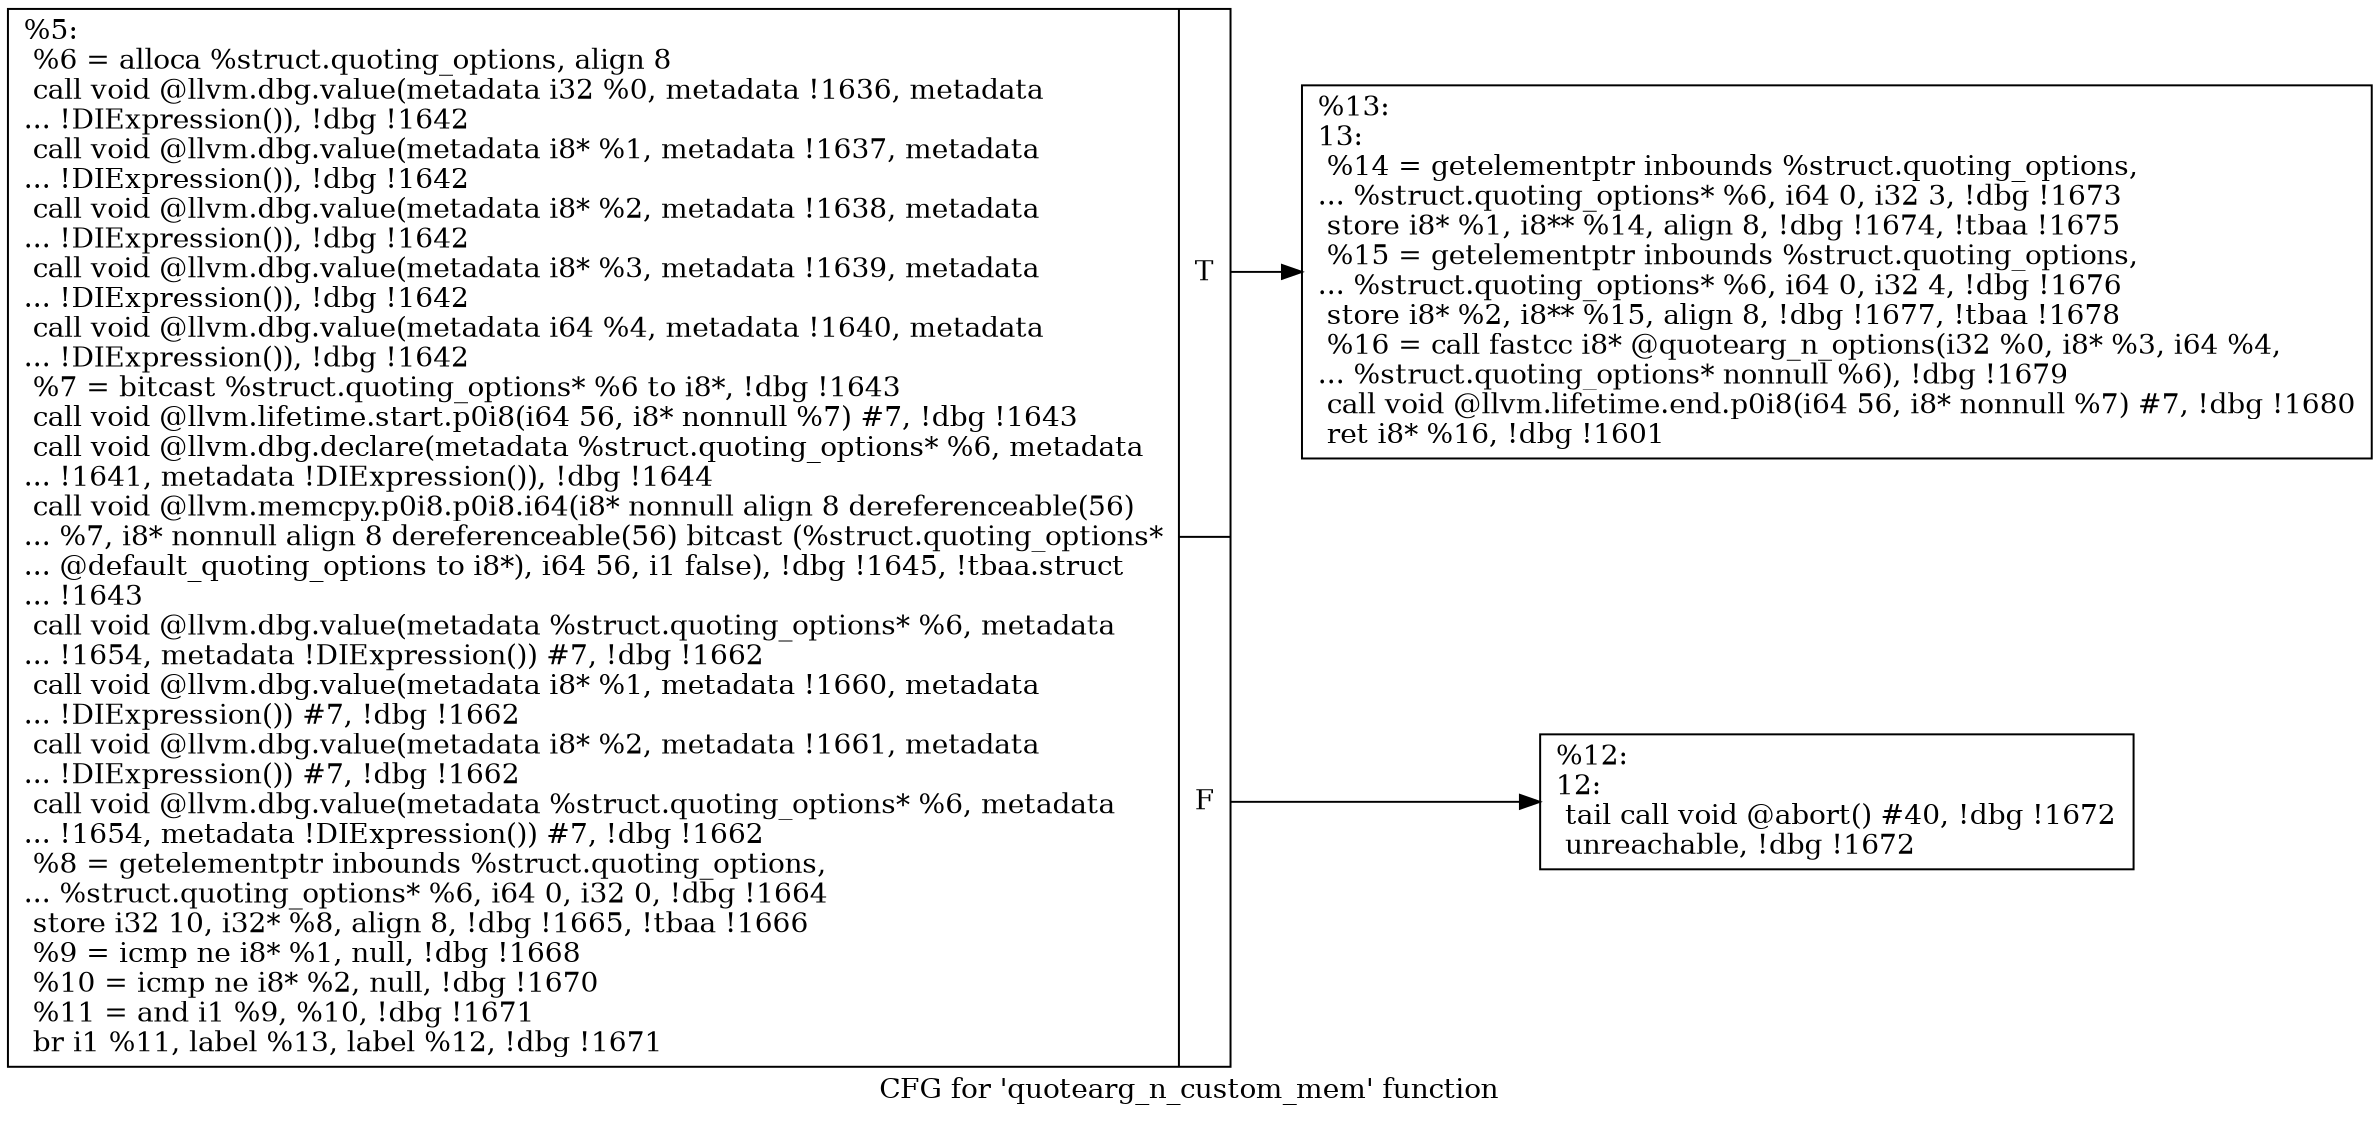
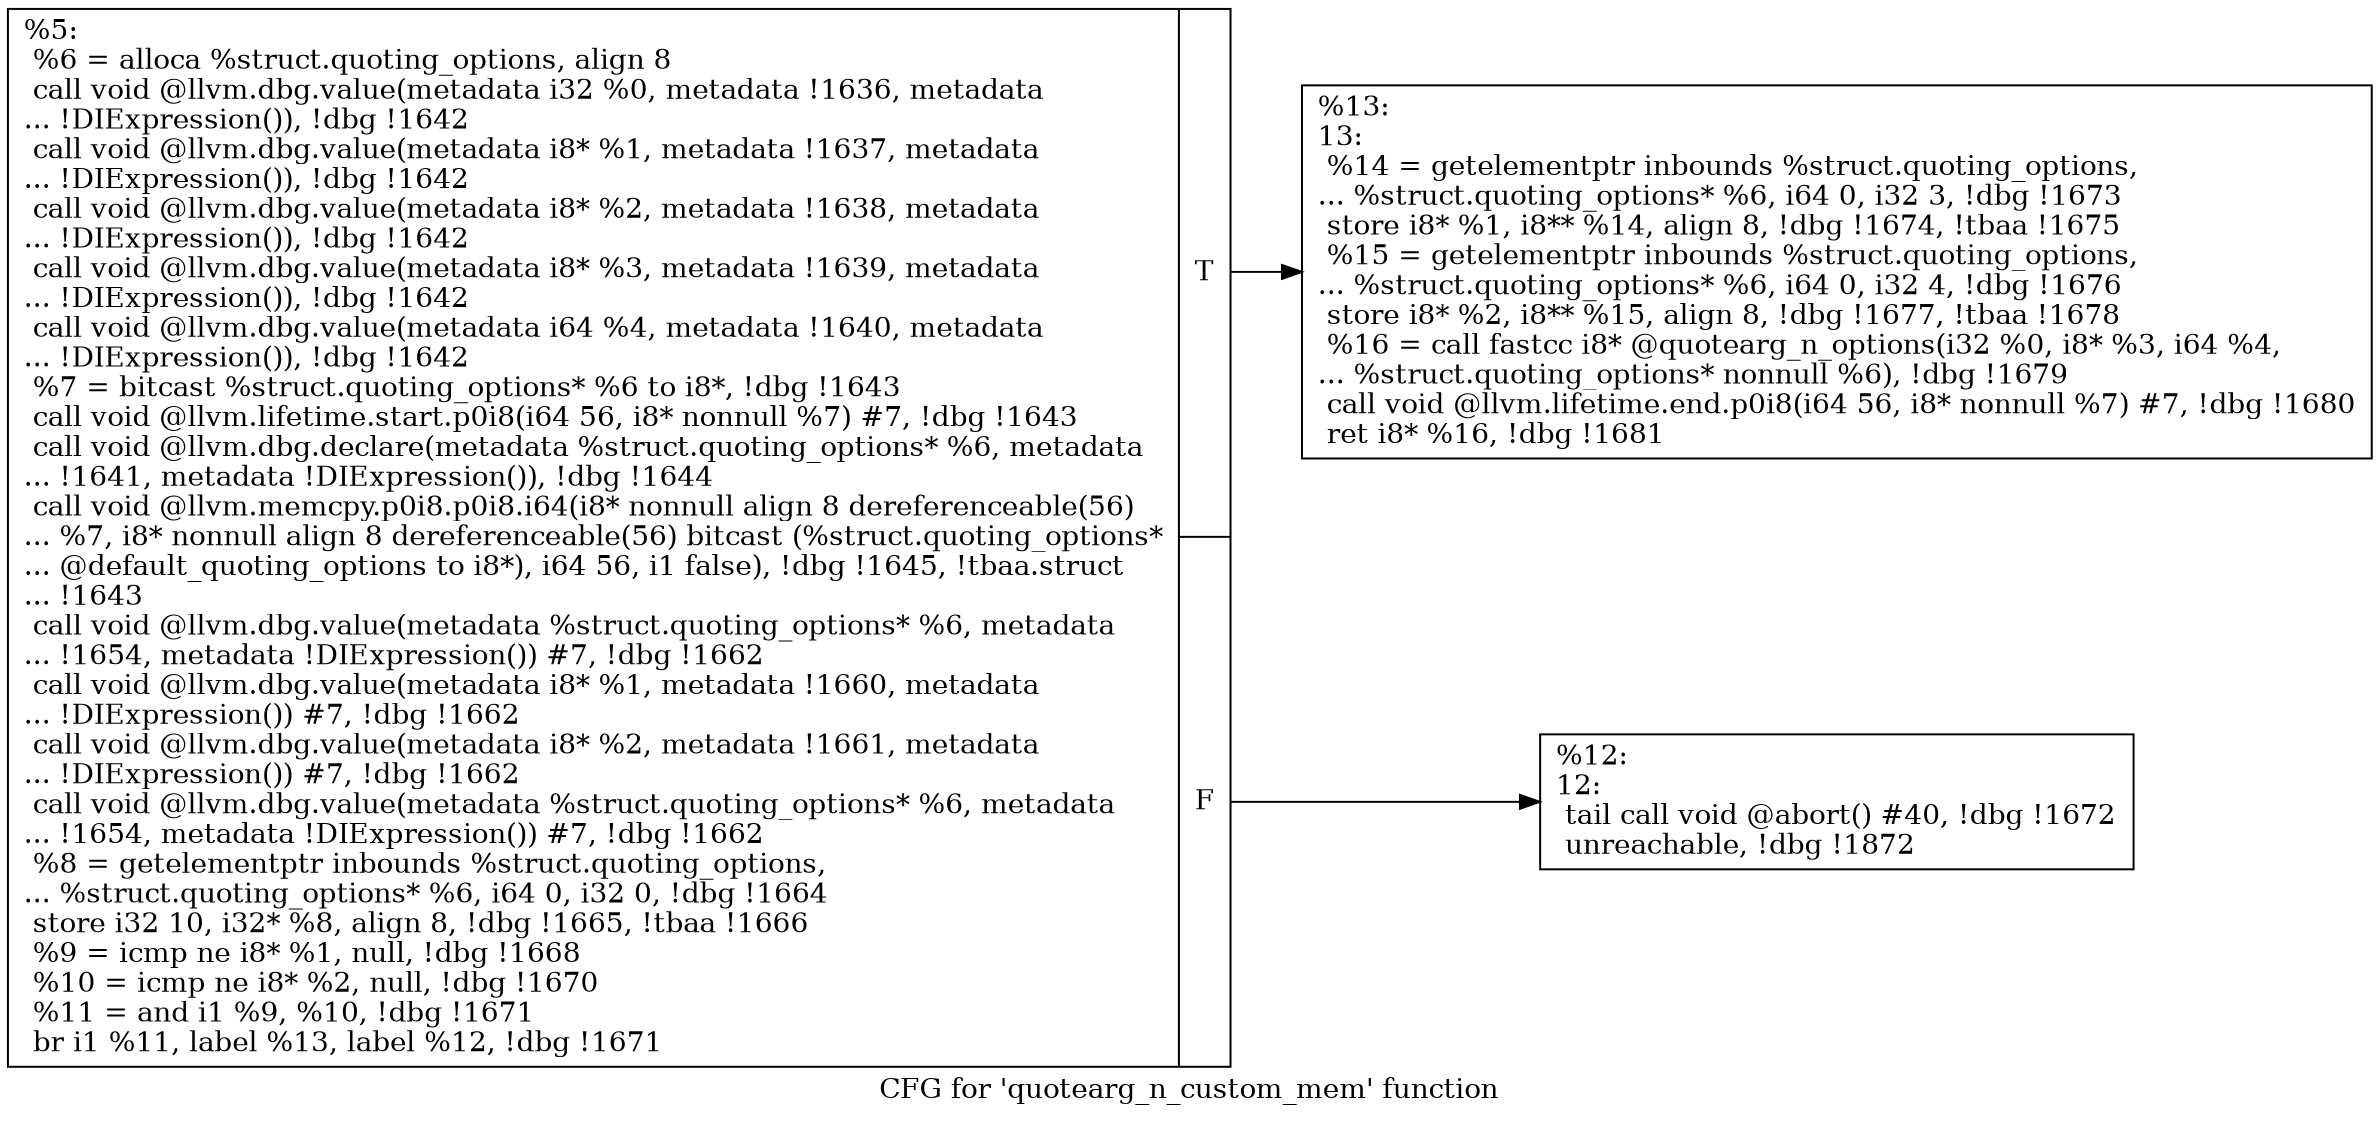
(1492, 435) -> (1492, 435)
(1736, 845) -> (1736, 845)
